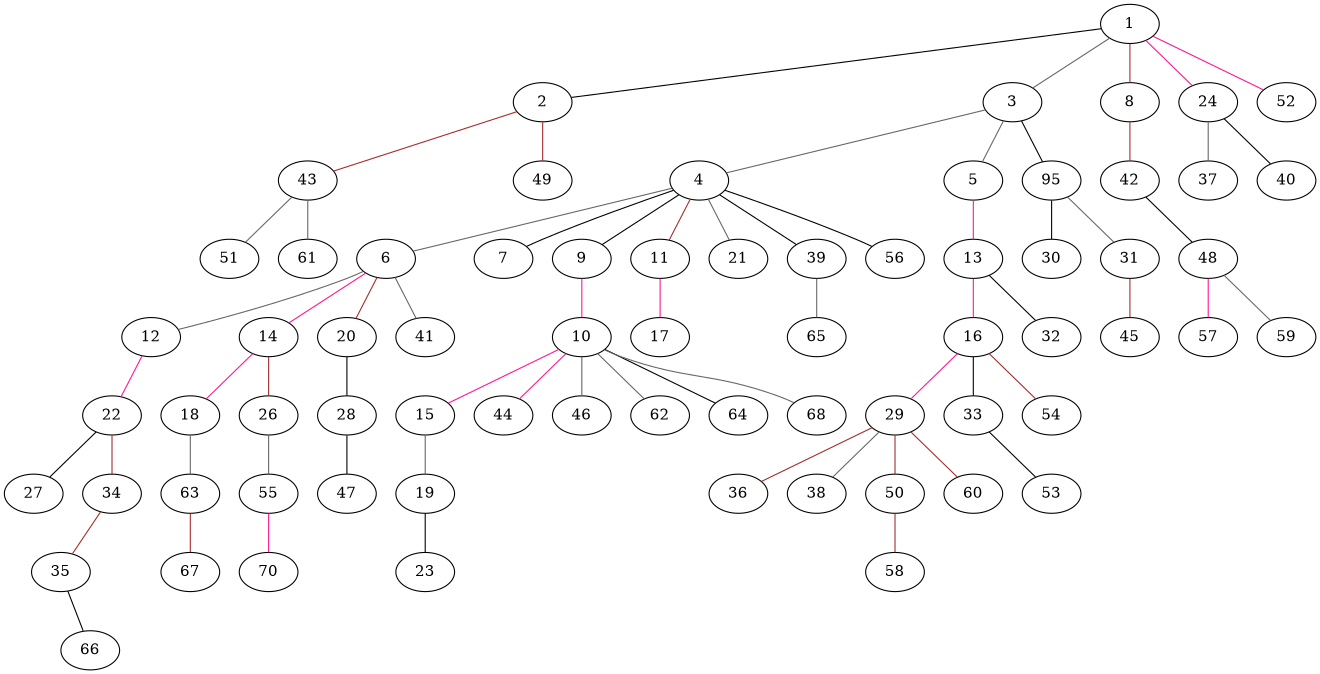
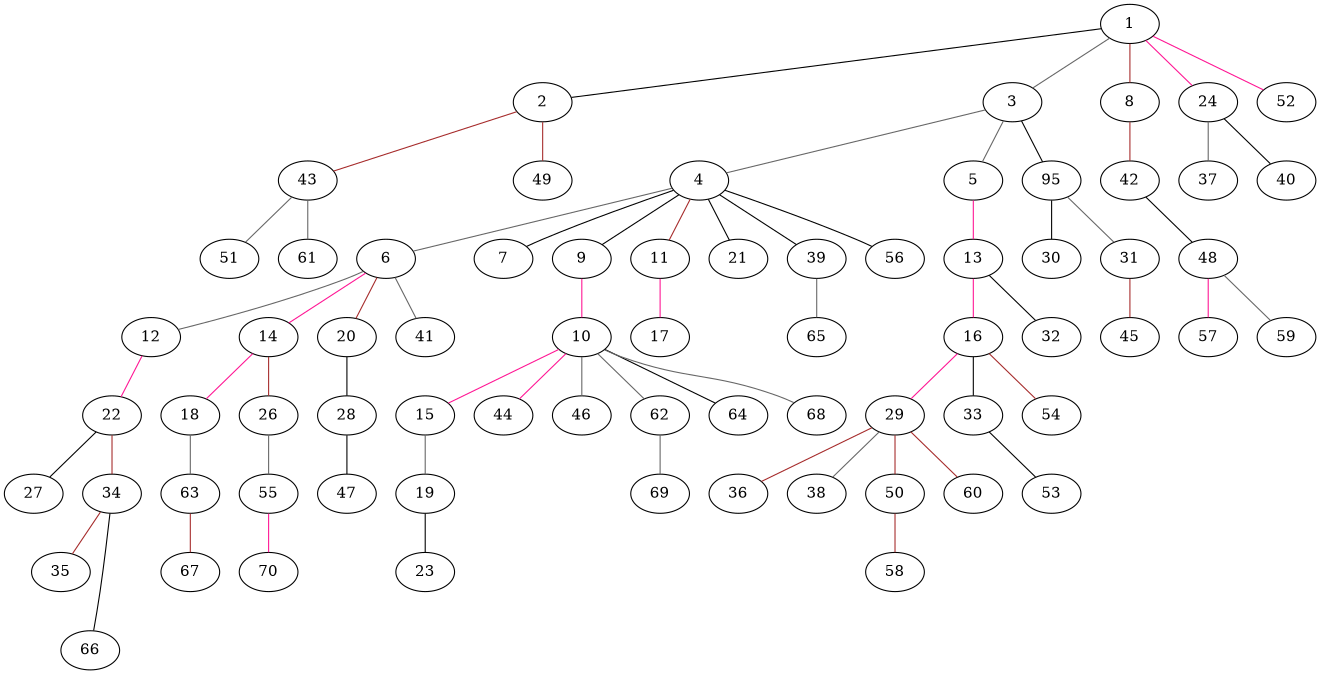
(719, 220) -> (719, 220)
none -> (660, 494)
(76, 611) -> (103, 572)
